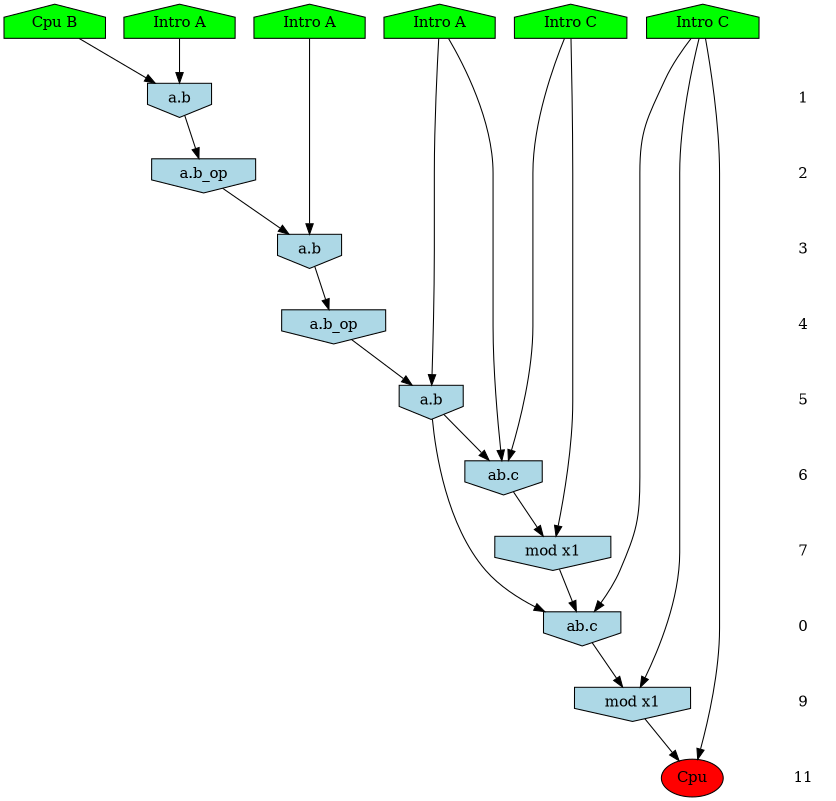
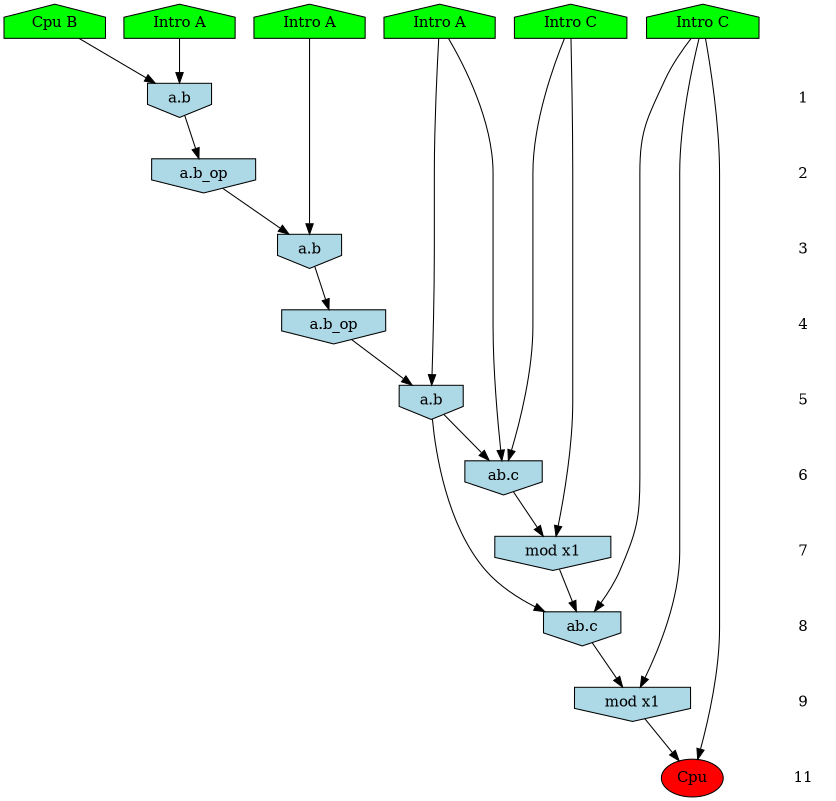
(803, 627) -> (803, 627)
